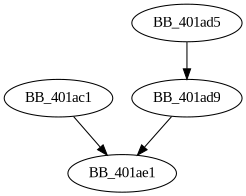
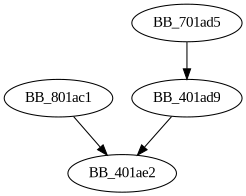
(187, 23) -> (187, 23)
(58, 98) -> (58, 98)
(122, 173) -> (122, 173)
